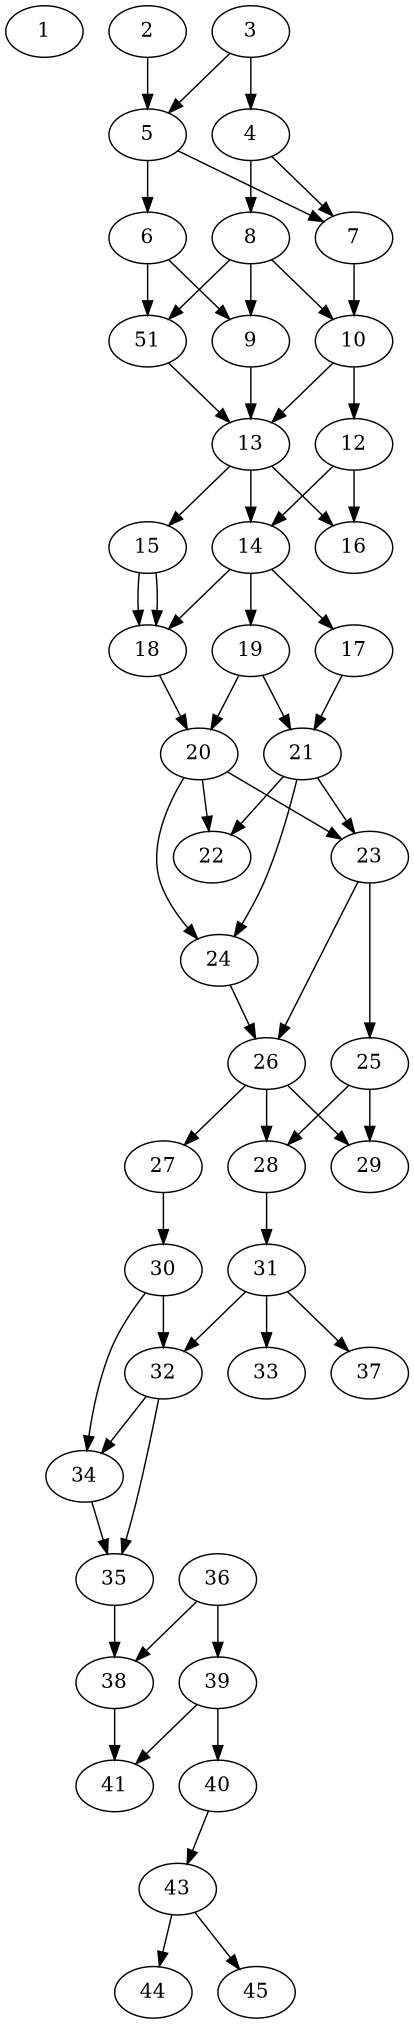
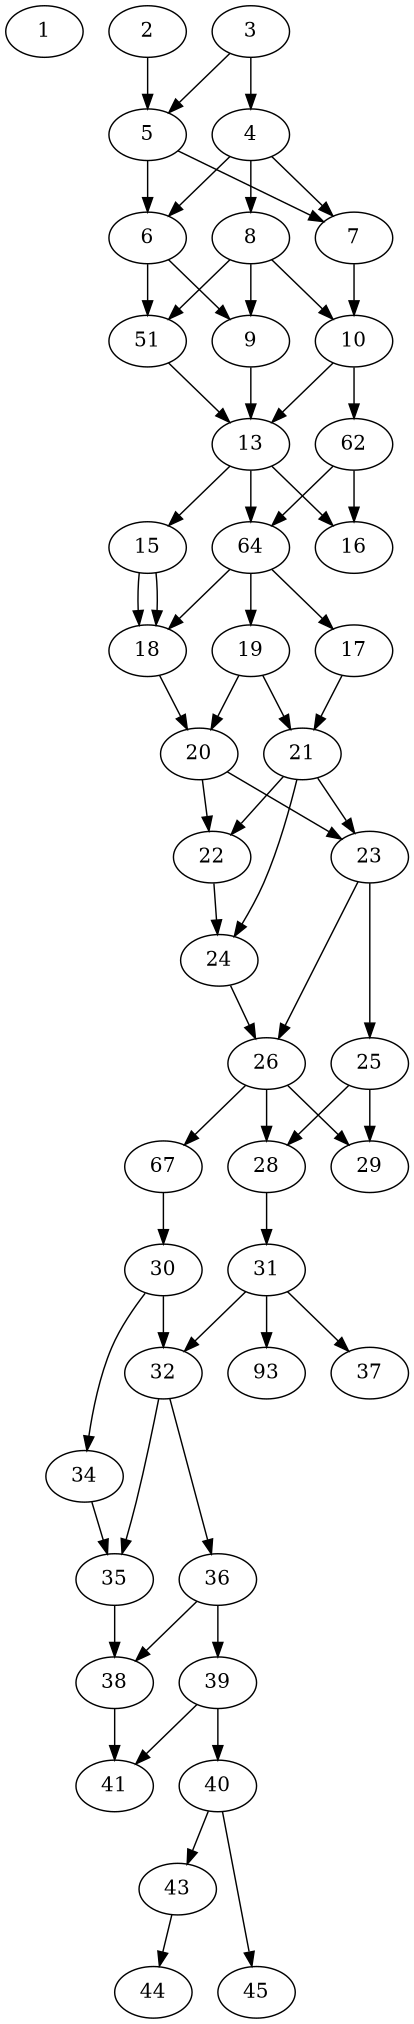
none -> (205, 181)
(354, 444) -> (354, 444)
(251, 548) -> (251, 548)
(157, 854) -> (215, 902)
(163, 1167) -> (163, 1167)
(267, 1373) -> (267, 1373)
(128, 1419) -> (189, 1469)
(213, 1935) -> (236, 1882)
